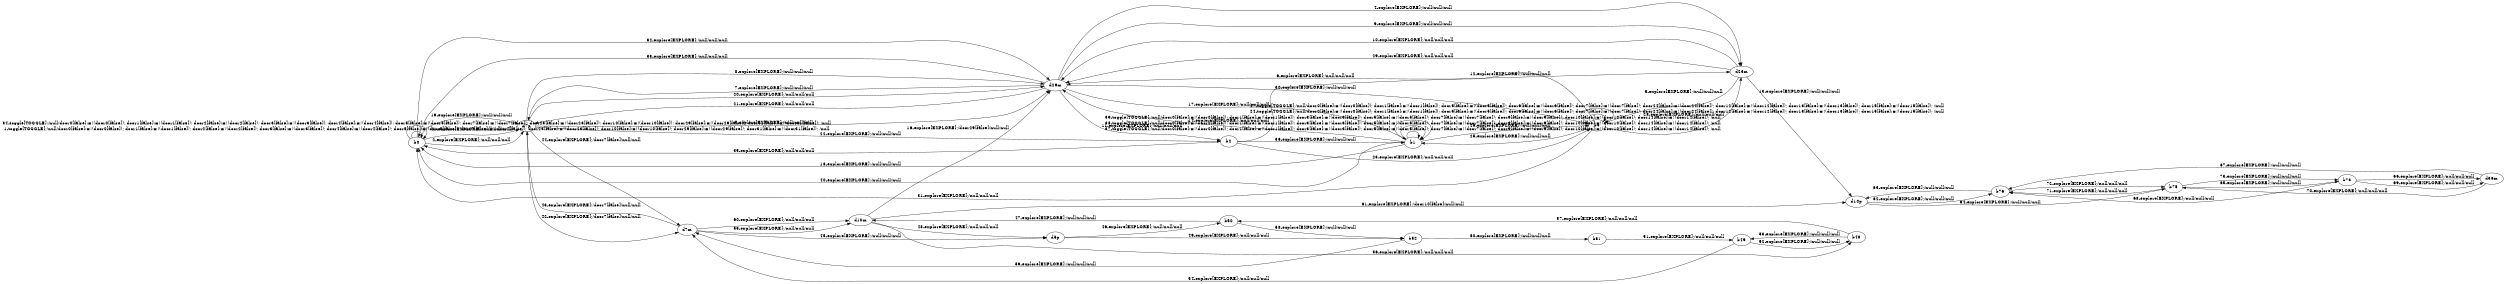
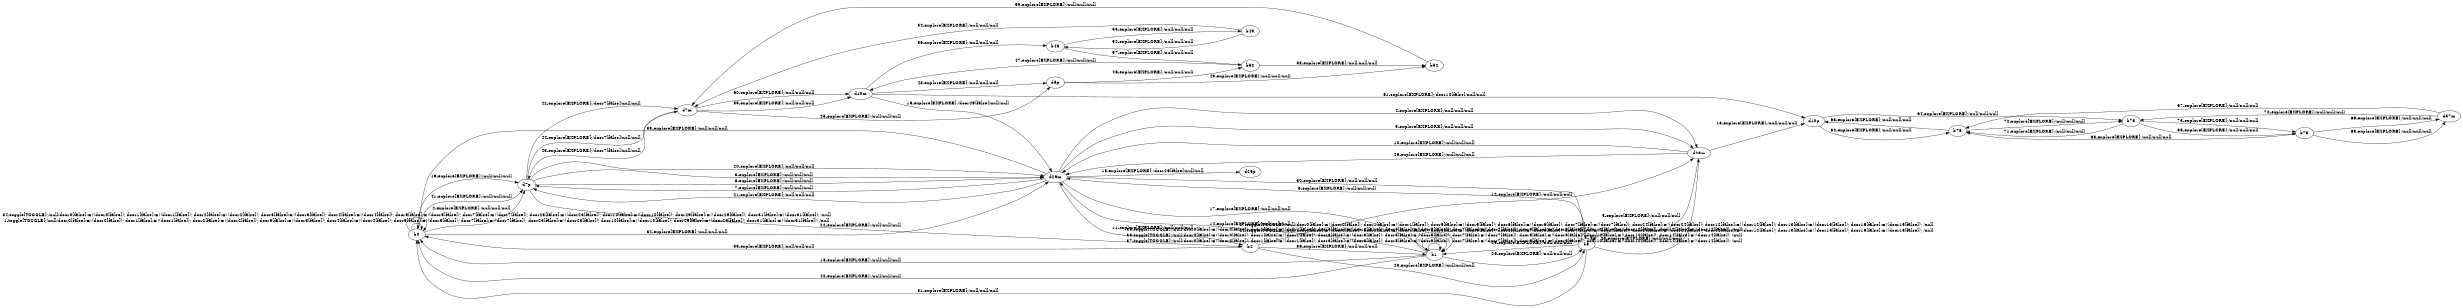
none -> (1250, 172)
(2492, 179) -> (2449, 116)
(1597, 239) -> none
